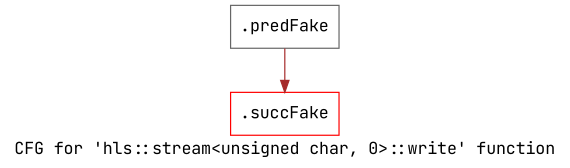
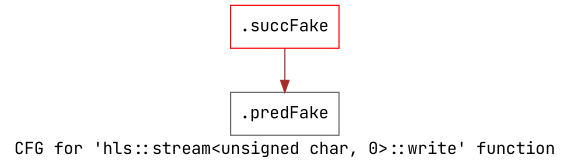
(285, 64) -> (285, 64)
